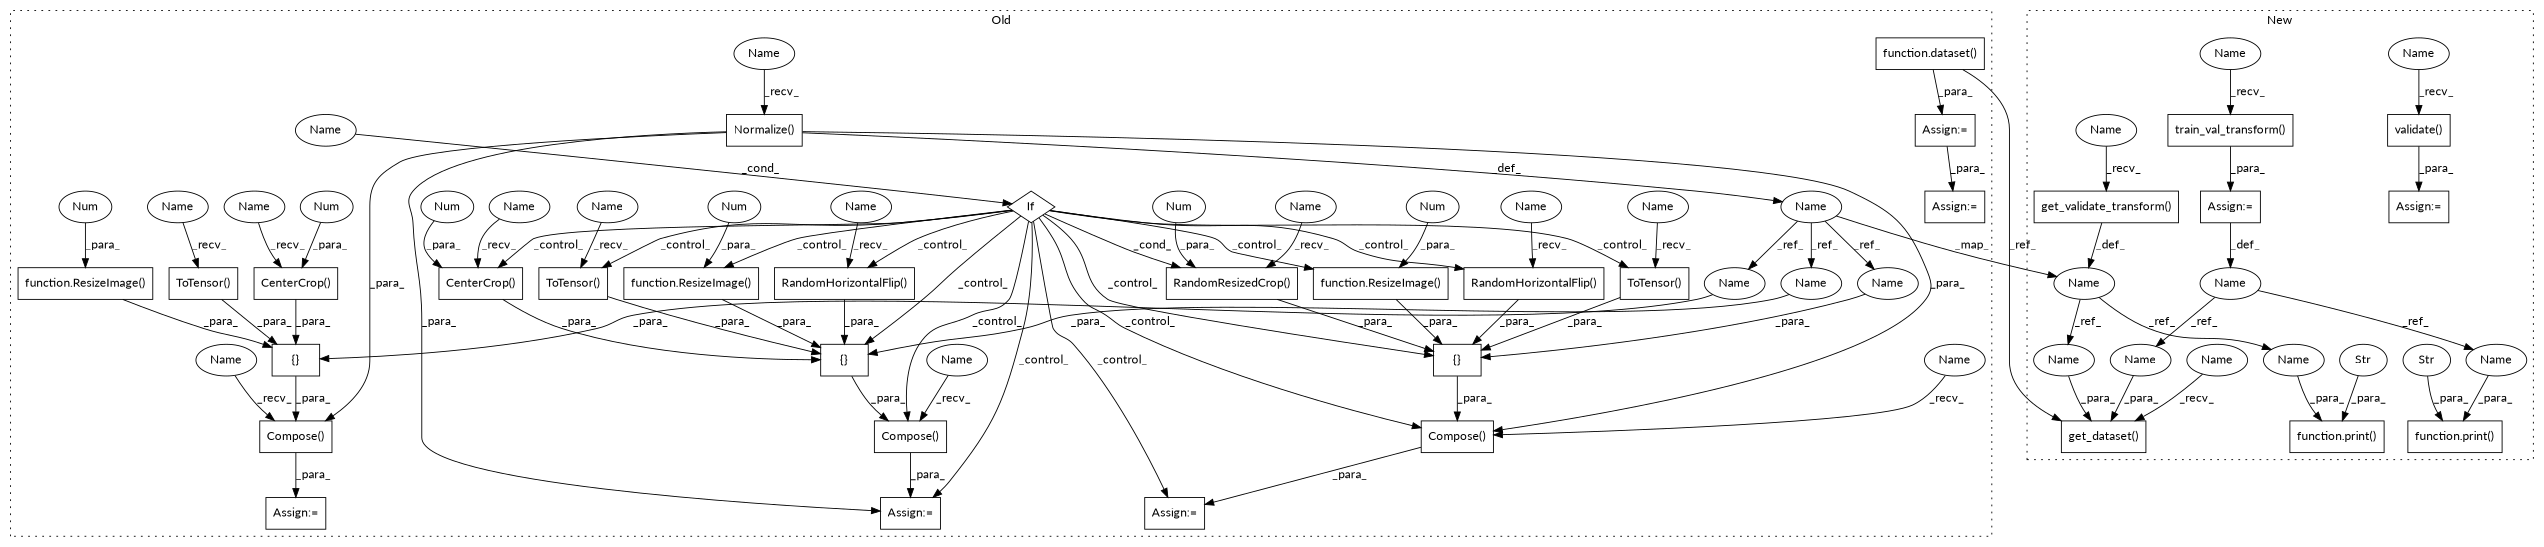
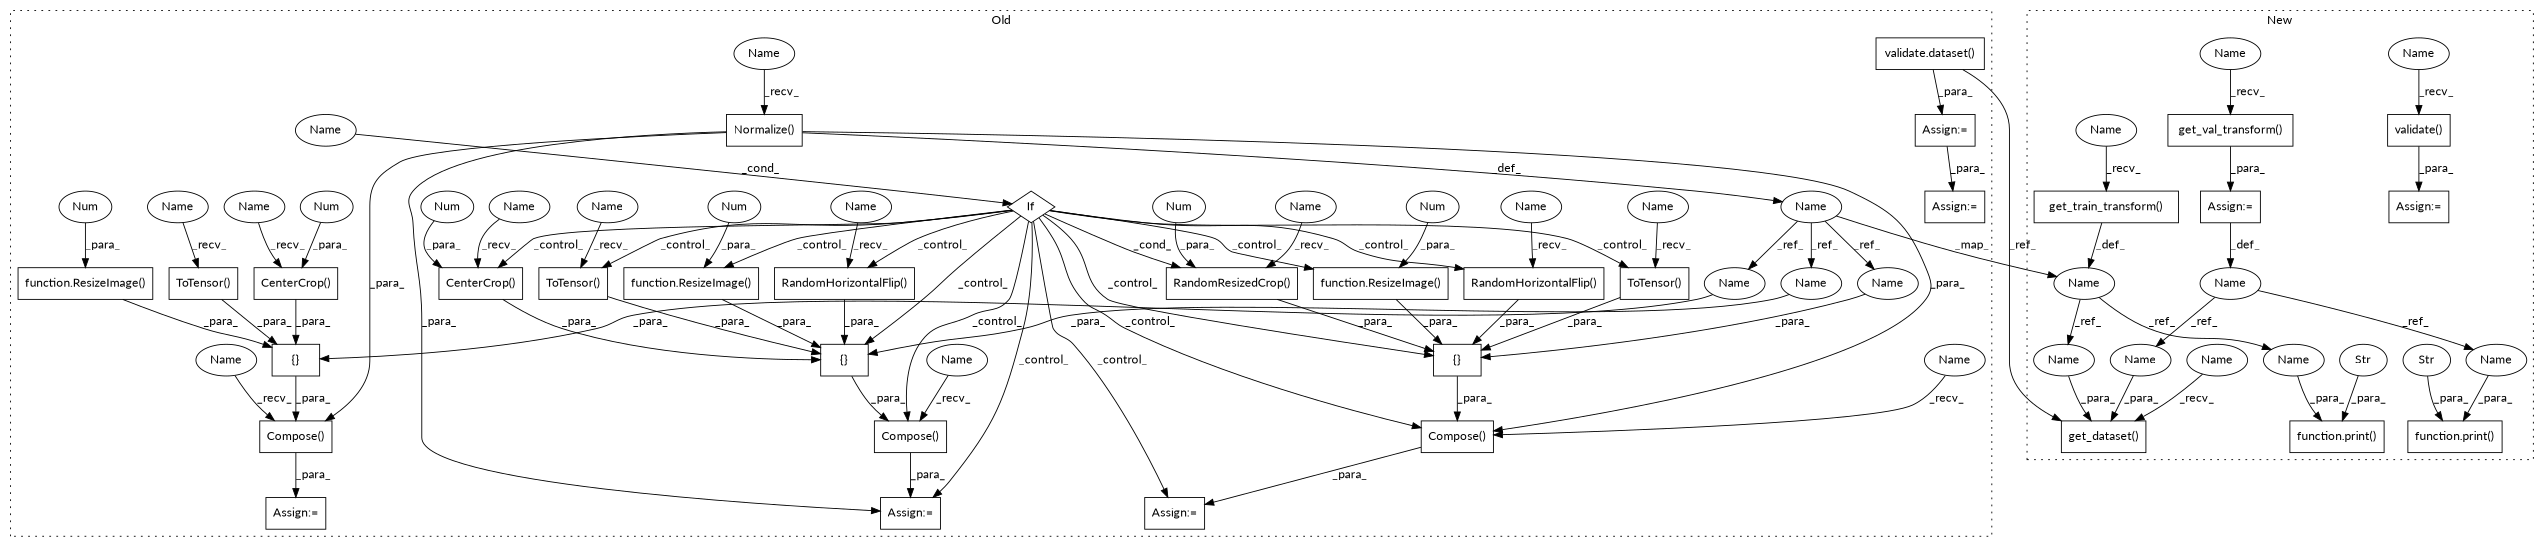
(1930, 54) -> (1930, 54)
(2230, 130) -> (2230, 130)
(2106, 207) -> (2106, 207)
